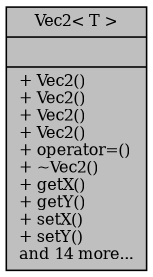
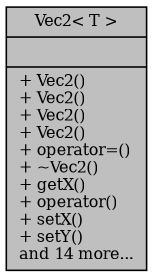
(53, 203) -> (69, 203)
